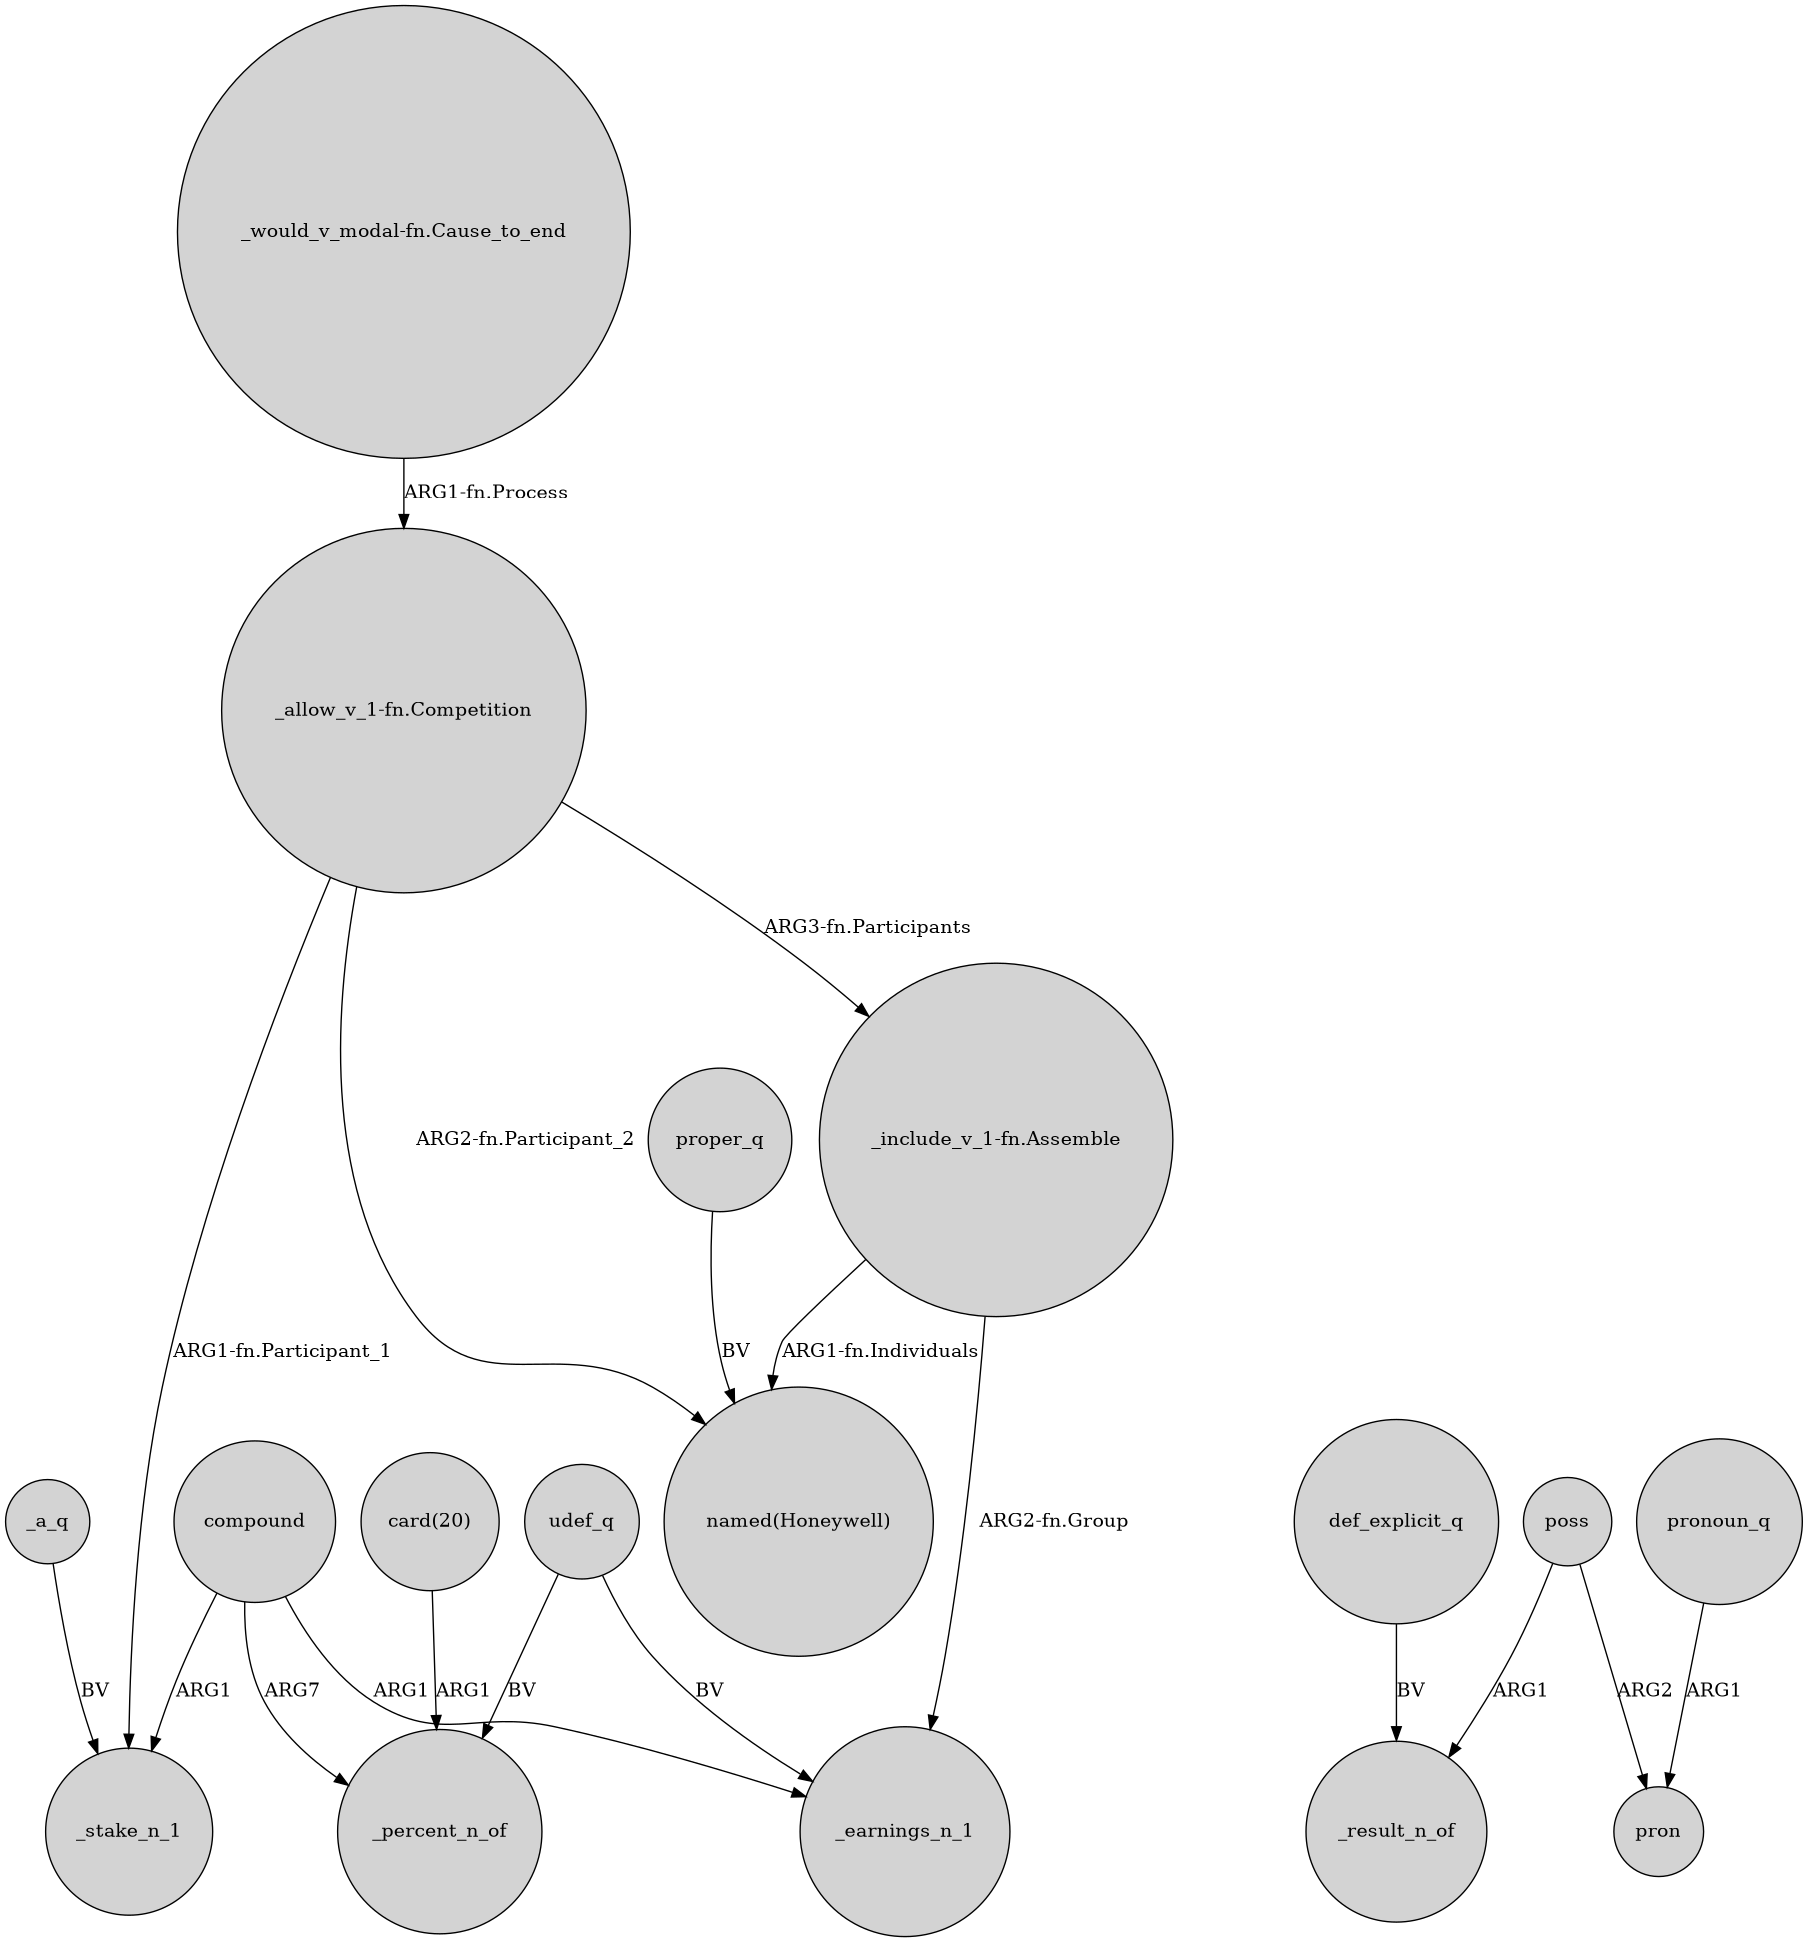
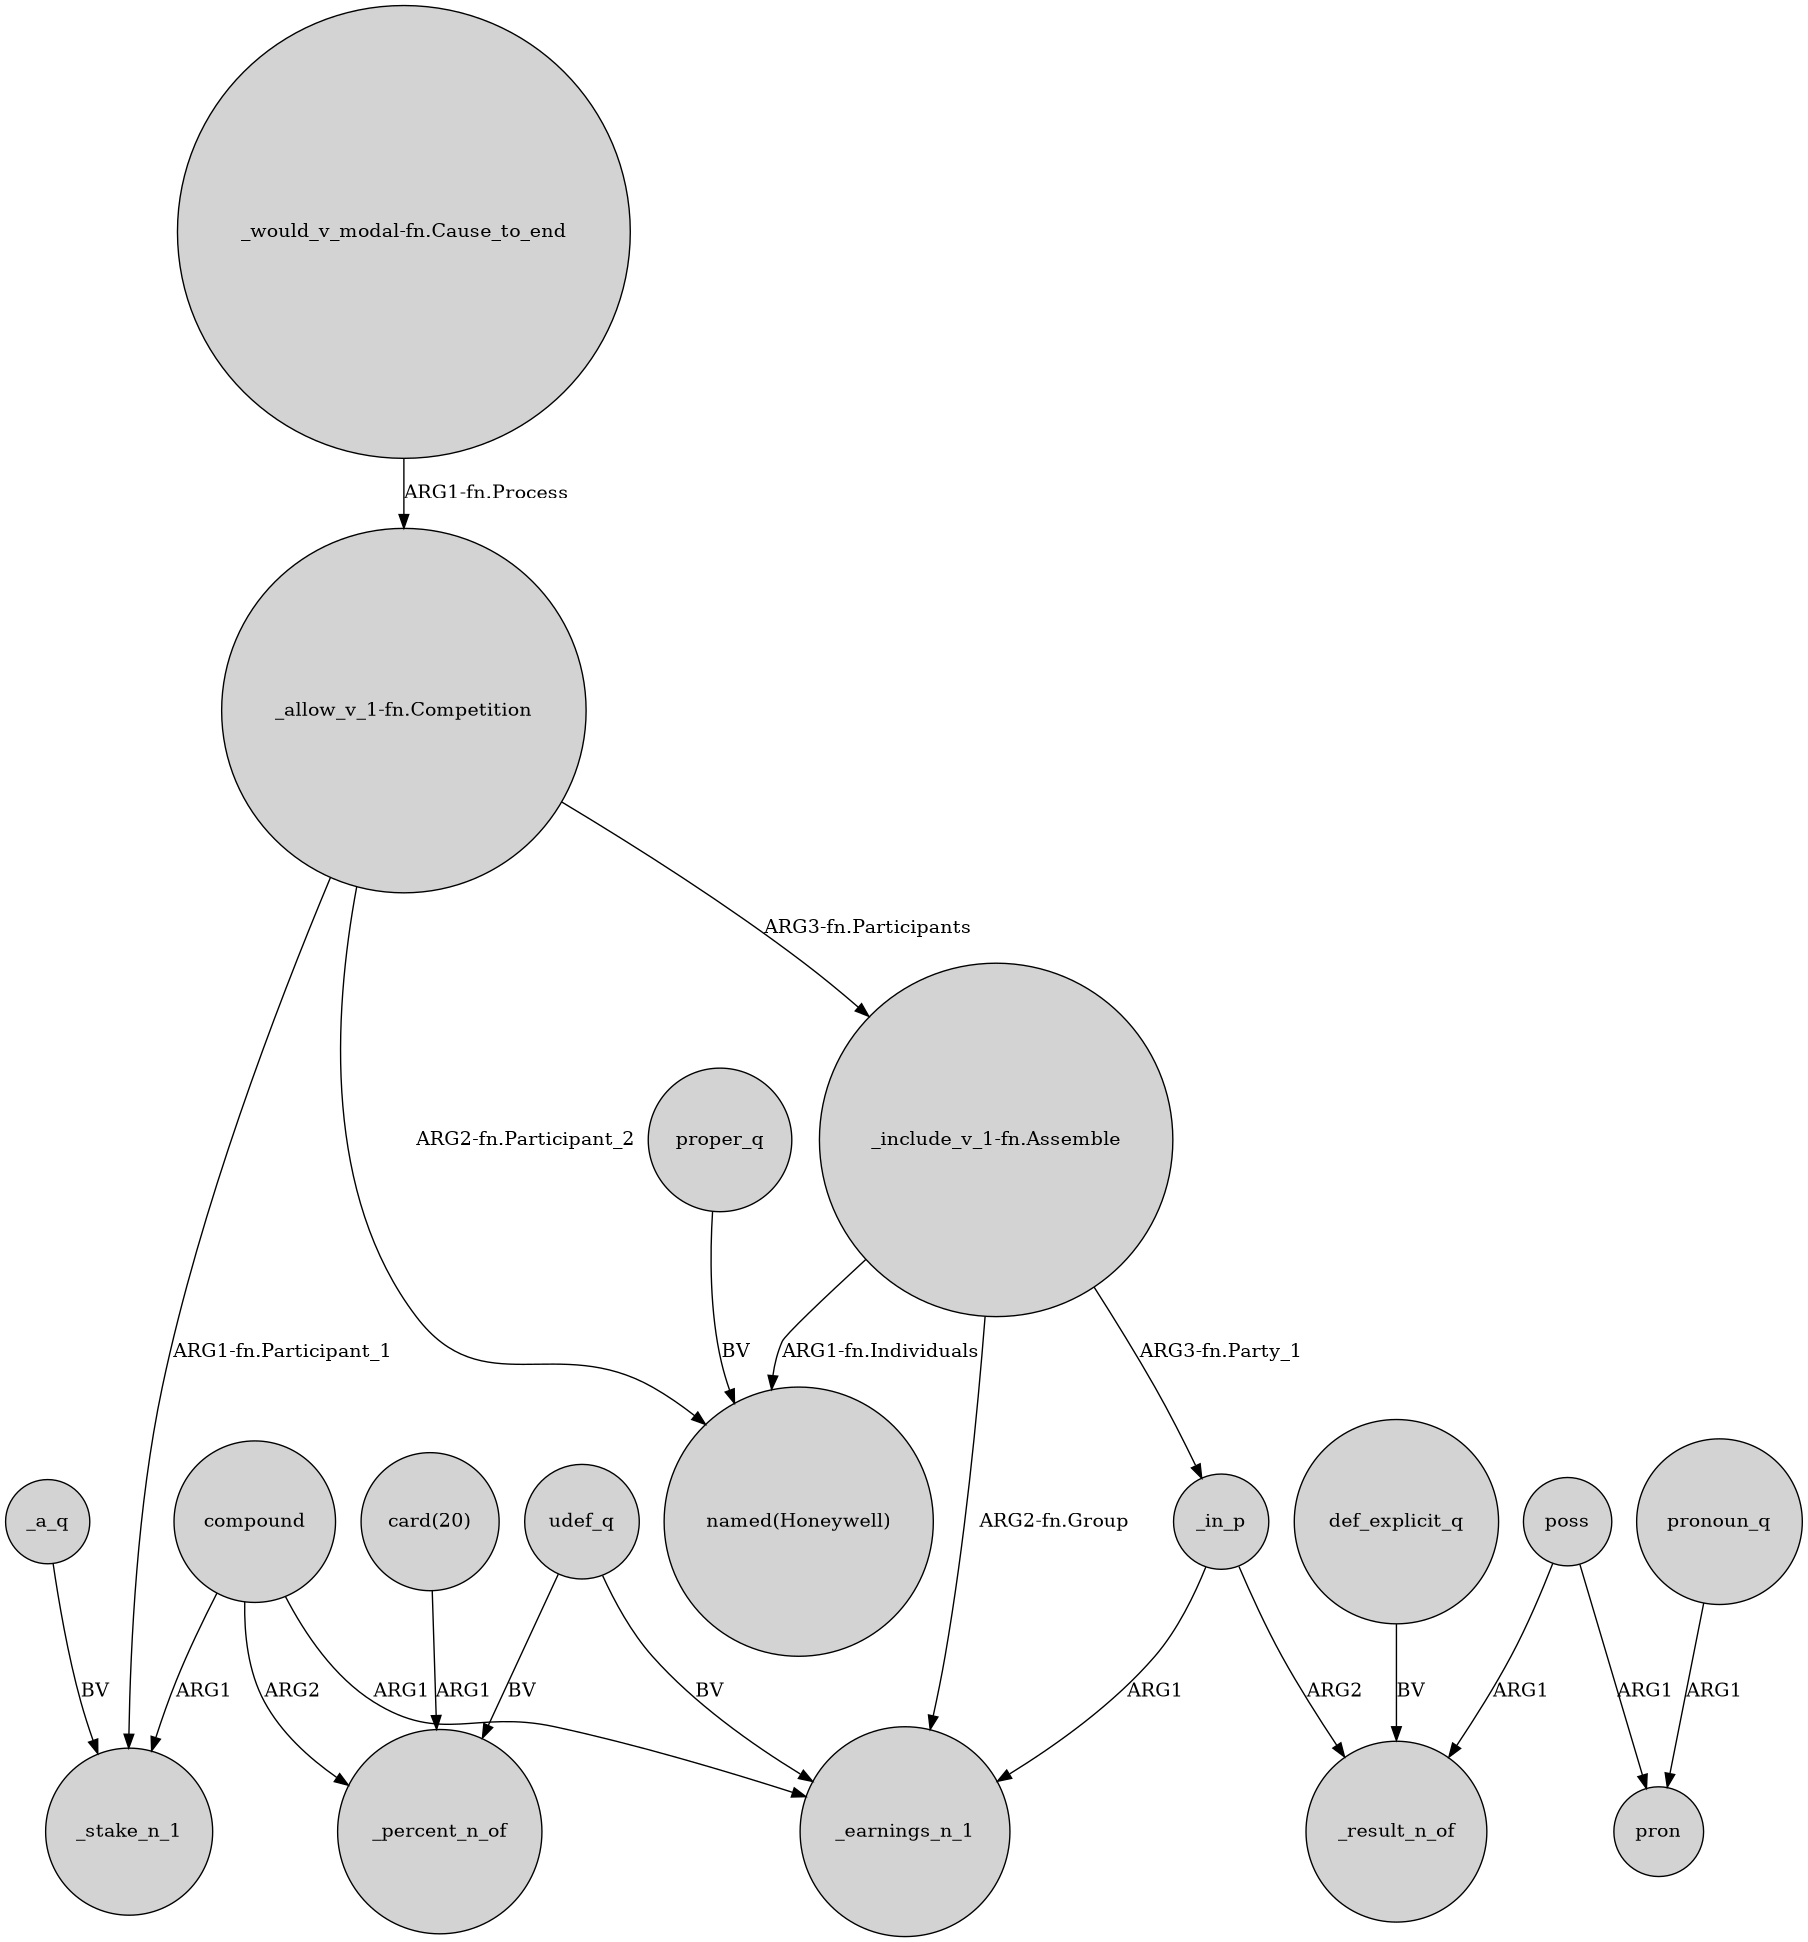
none -> (1221, 1522)
(293, 1691) -> (293, 1691)
(1646, 1691) -> (1646, 1691)
